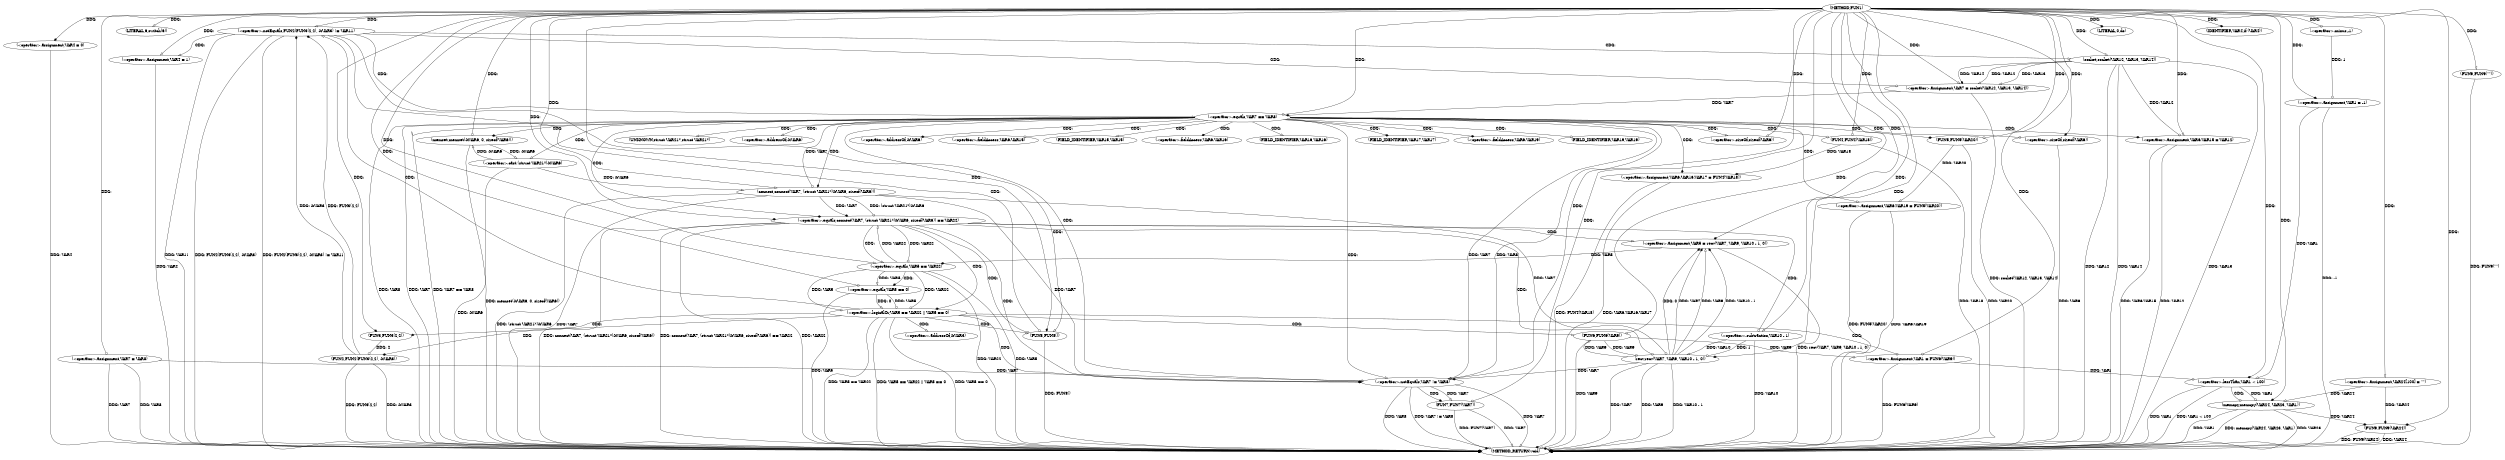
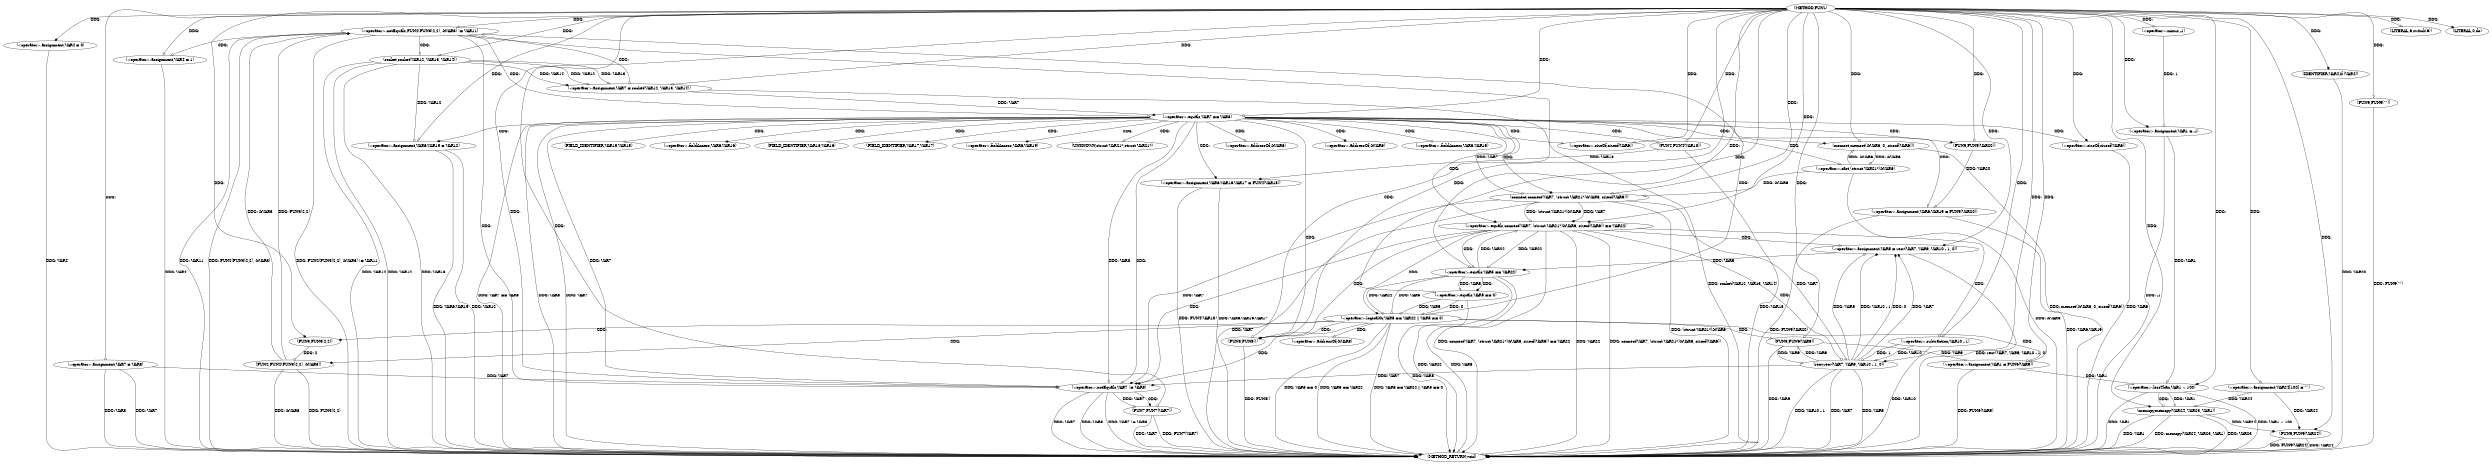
(1605, 140) -> none
(1943, 441) -> (2340, 443)
